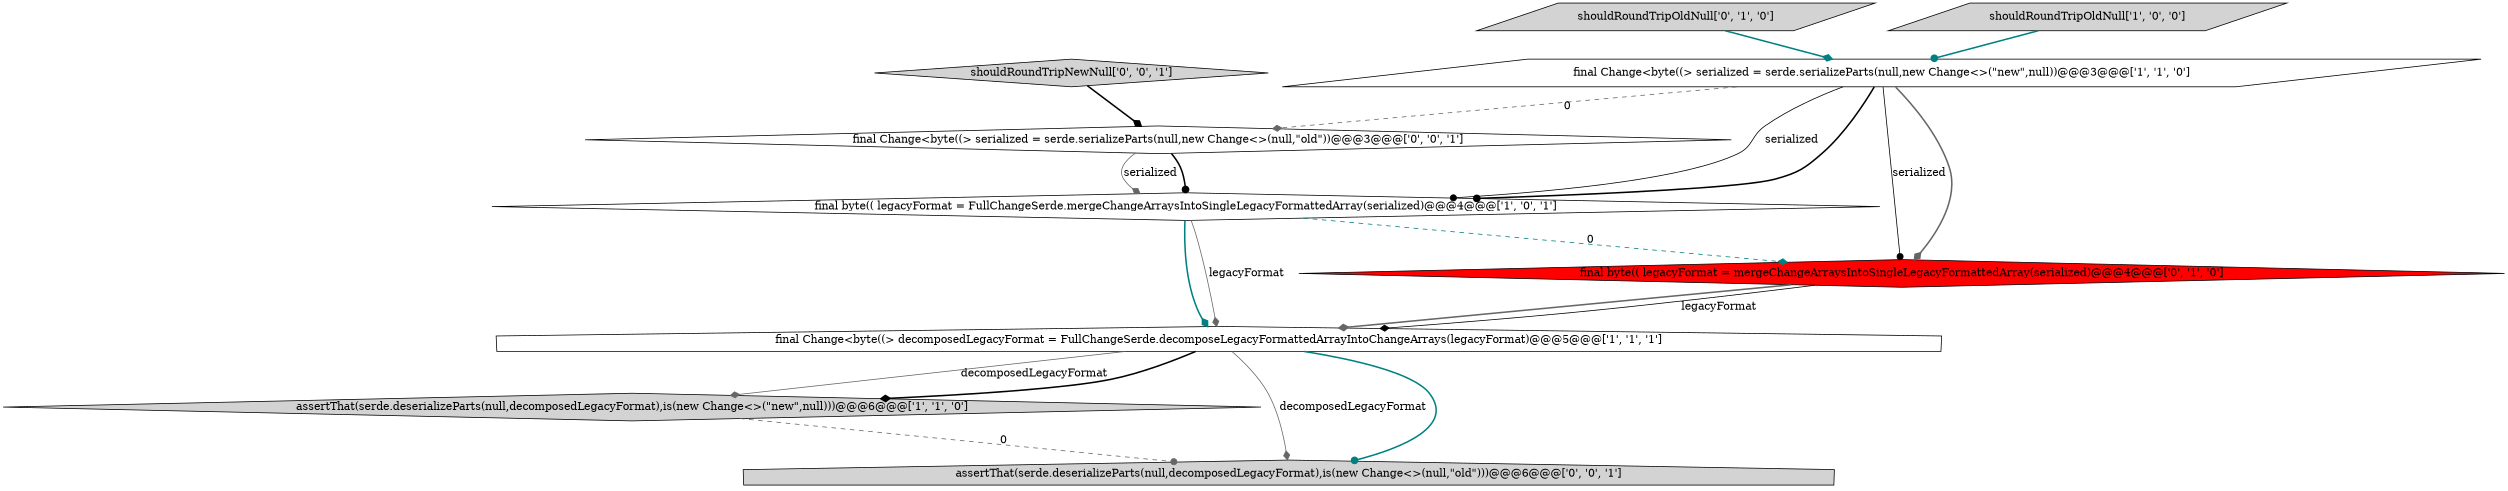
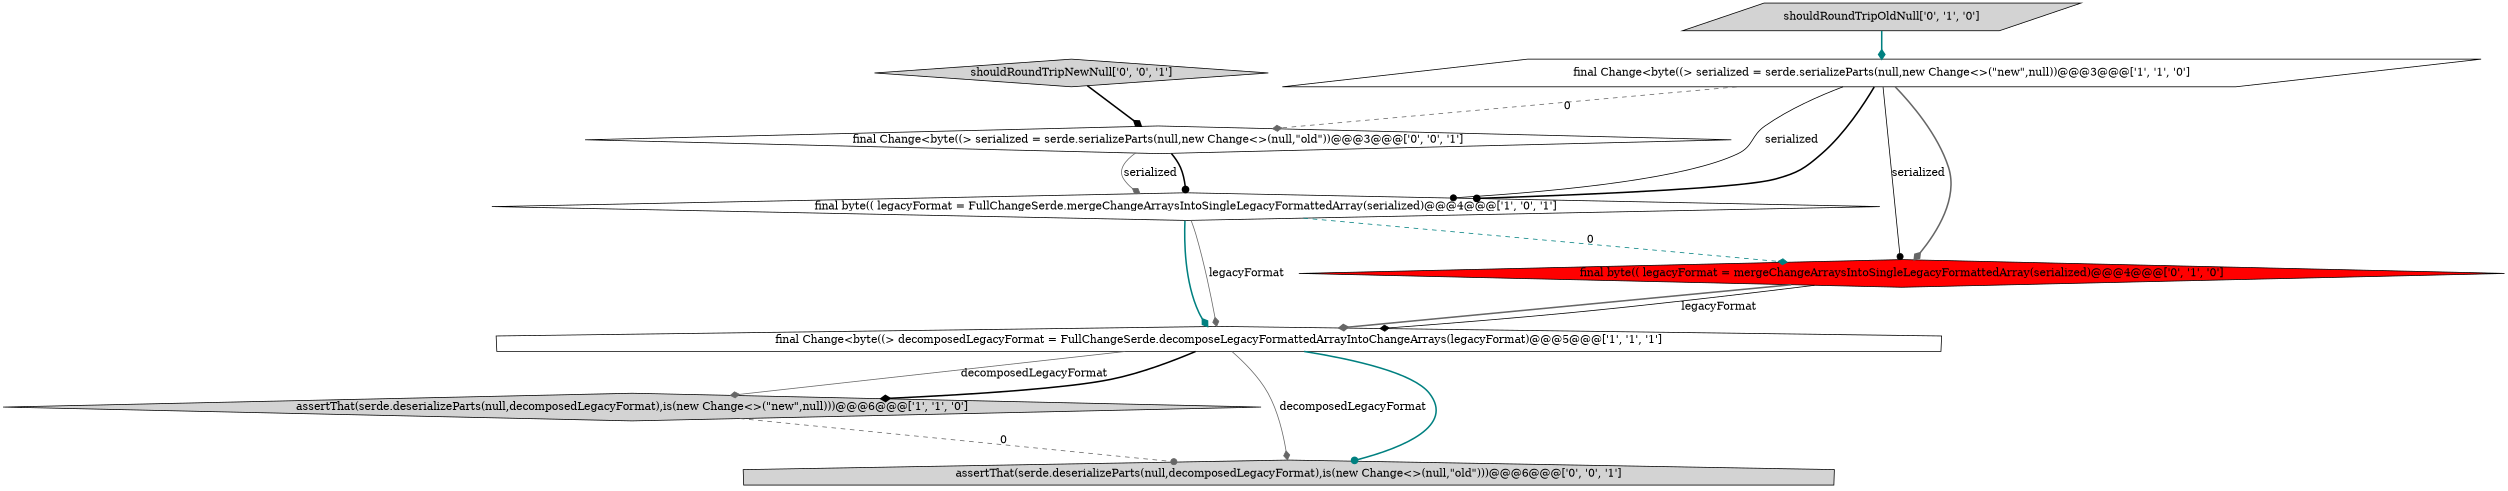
(2088, 17) -> none
